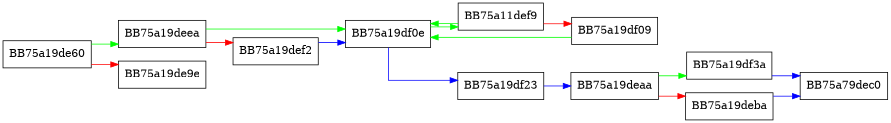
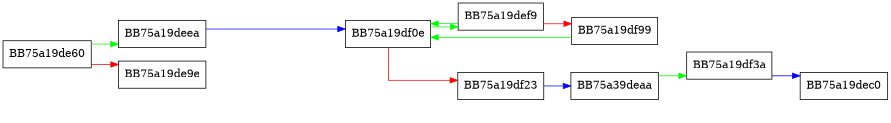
(501, 17) -> (501, 17)
(272, 29) -> (272, 29)
(615, 31) -> (615, 31)
(276, 51) -> none
(403, 80) -> (403, 80)
(615, 86) -> (615, 86)
(844, 86) -> (844, 86)
(729, 106) -> none
